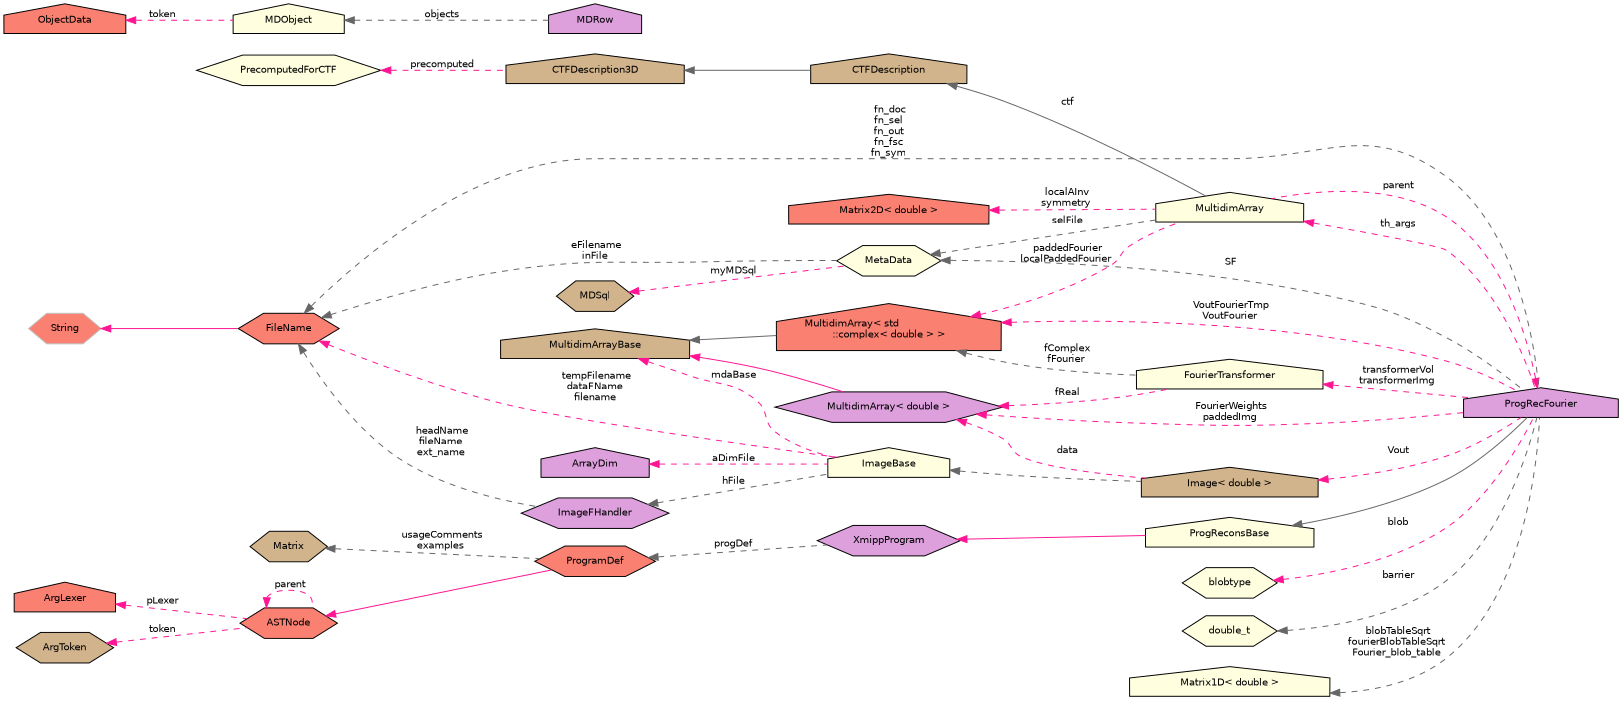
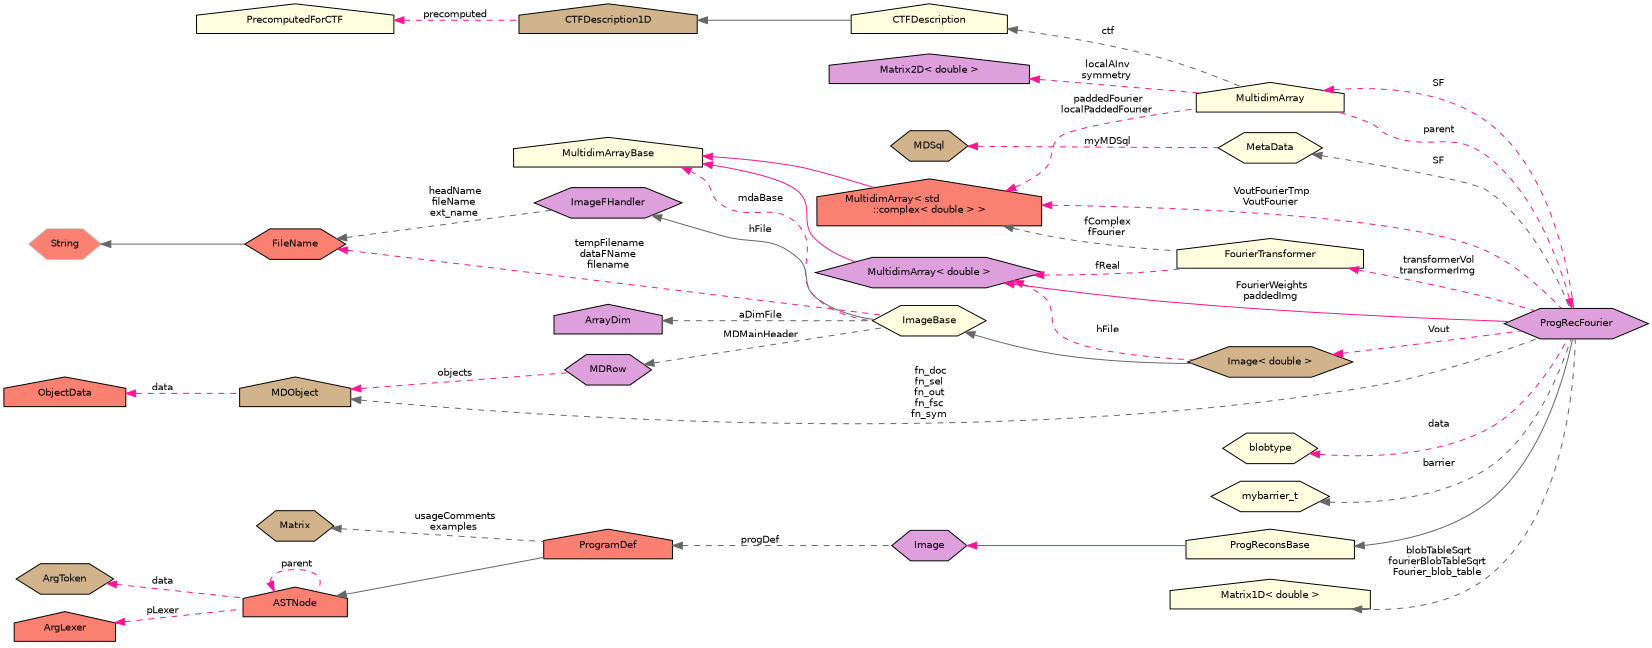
(161, 15) -> (161, 388)
(289, 20) -> (295, 393)
(452, 20) -> (465, 381)
(595, 20) -> (608, 370)
(289, 70) -> (295, 20)
(595, 70) -> (608, 20)
(889, 70) -> (929, 20)
(1084, 135) -> (1131, 51)
(980, 159) -> (954, 422)
(889, 211) -> (929, 70)
(1397, 224) -> (1437, 84)
(1048, 237) -> none
(581, 263) -> none
(174, 329) -> (178, 244)
(738, 338) -> (795, 166)
(595, 345) -> (608, 154)
none -> (769, 345)
(1541, 404) -> (1576, 324)
(1225, 425) -> (1261, 309)
(1066, 451) -> (1106, 330)
(744, 464) -> (772, 321)
(889, 464) -> (929, 321)
(1050, 478) -> (1082, 358)
(1230, 484) -> (1270, 362)
(743, 489) -> (783, 248)
(1397, 522) -> (1437, 424)
(889, 541) -> (929, 546)
(595, 561) -> (608, 546)
(444, 592) -> (445, 576)
(289, 623) -> (295, 604)
(161, 630) -> (161, 581)
(1230, 631) -> (1270, 496)
